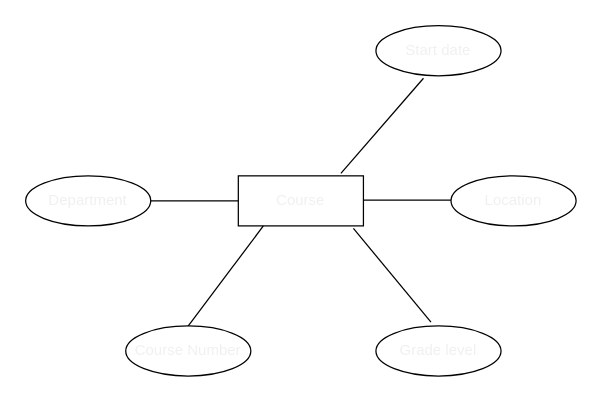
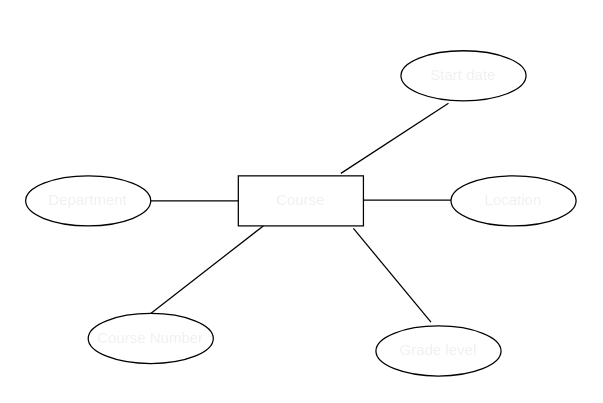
(438, 51) -> (463, 76)
(188, 351) -> (151, 338)
